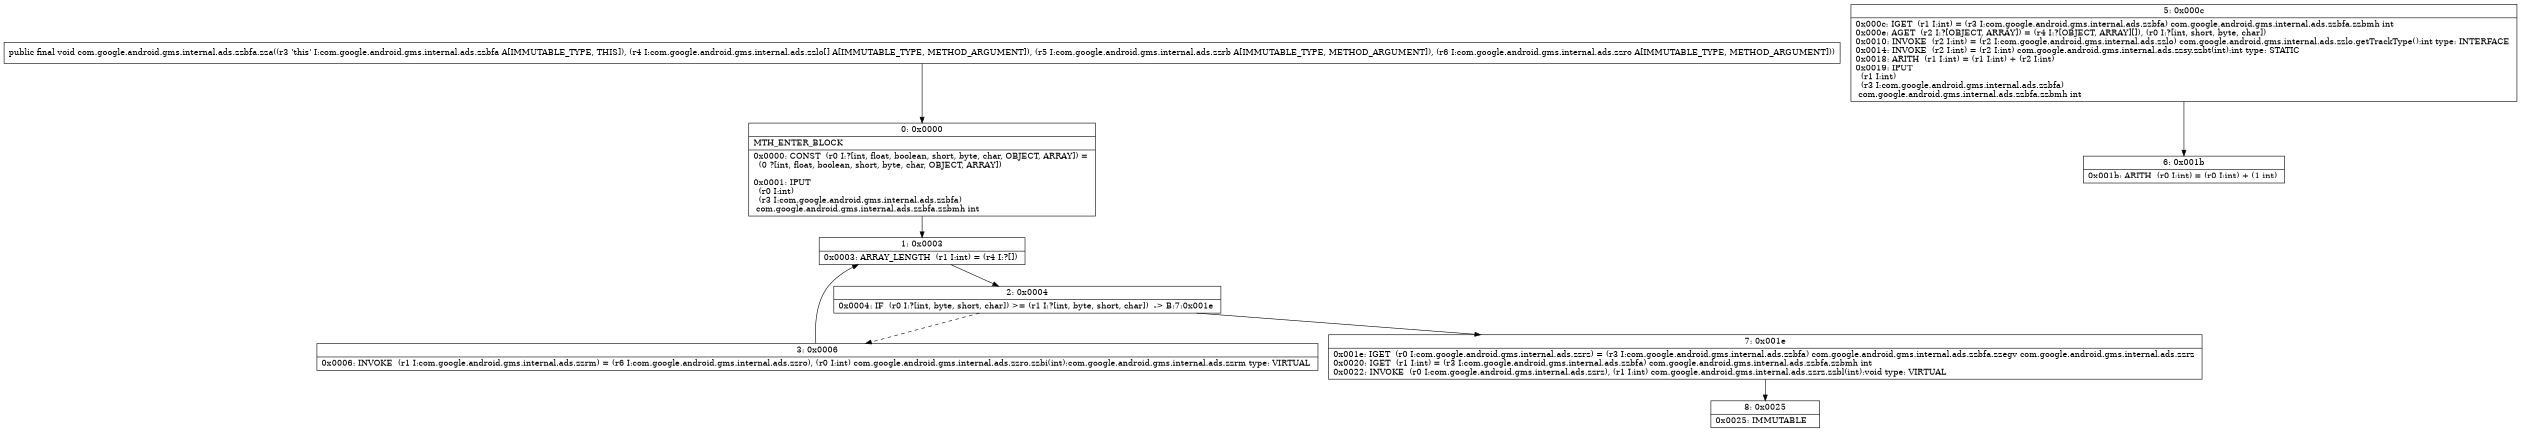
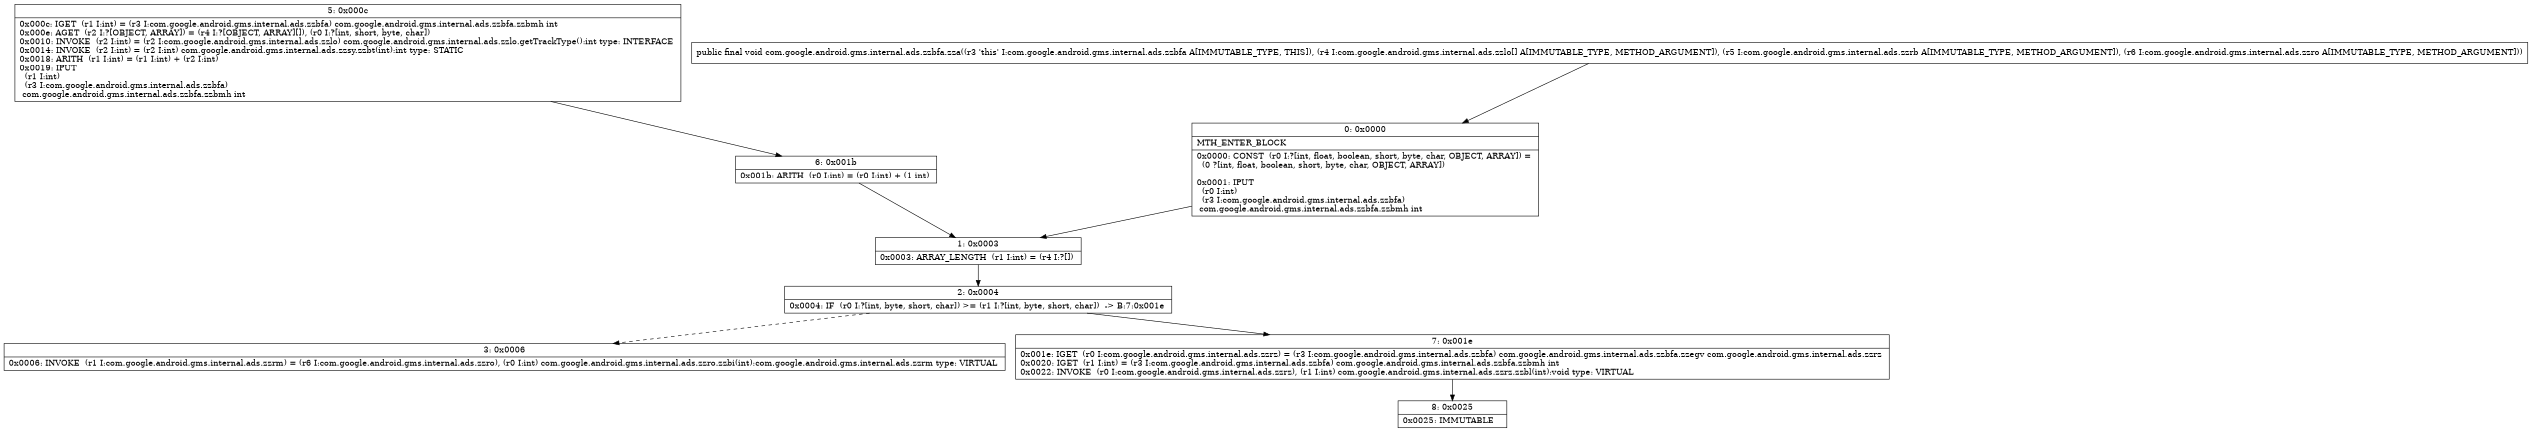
(821, 299) -> (905, 209)
